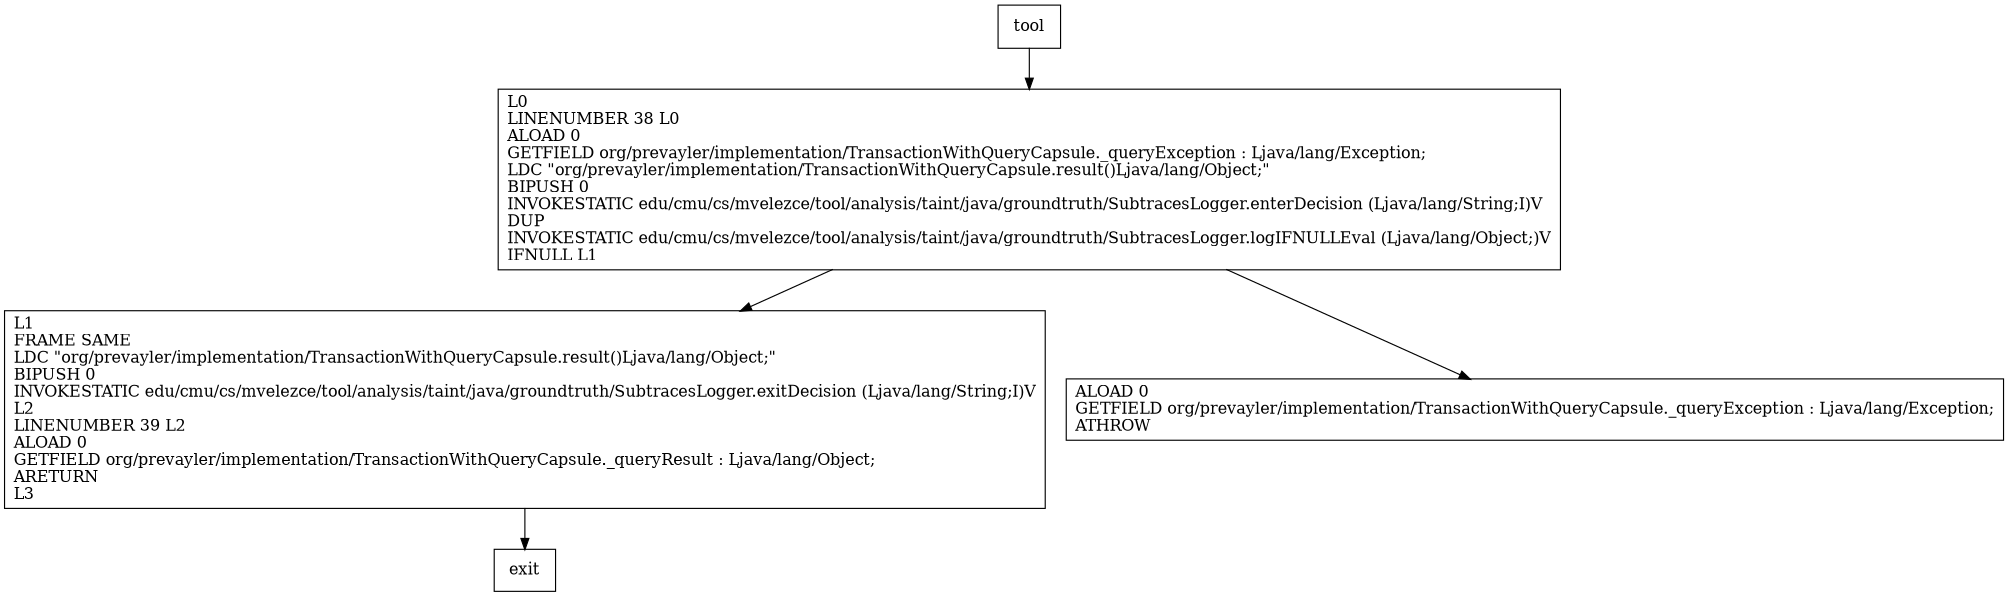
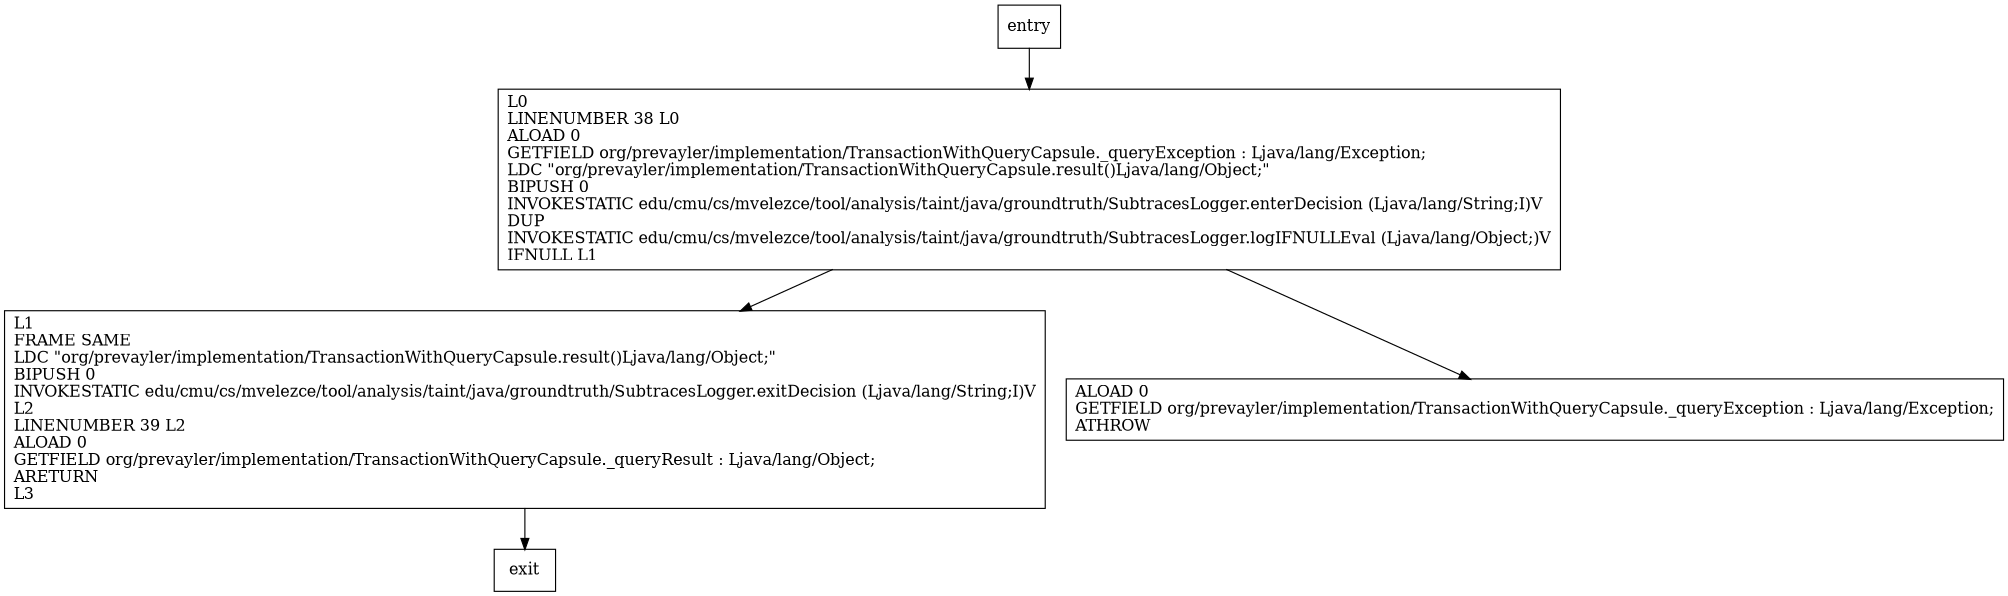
(1029, 27) -> (1029, 27)
